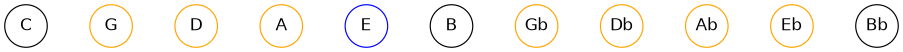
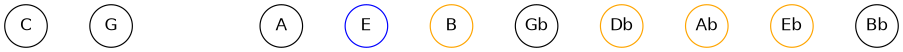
(111, 26) -> (111, 26)
(196, 26) -> none
(281, 26) -> (281, 26)
(452, 26) -> (452, 26)
(537, 26) -> (537, 26)
